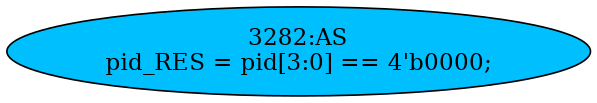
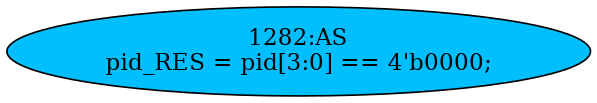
(299, 51) -> (299, 51)
